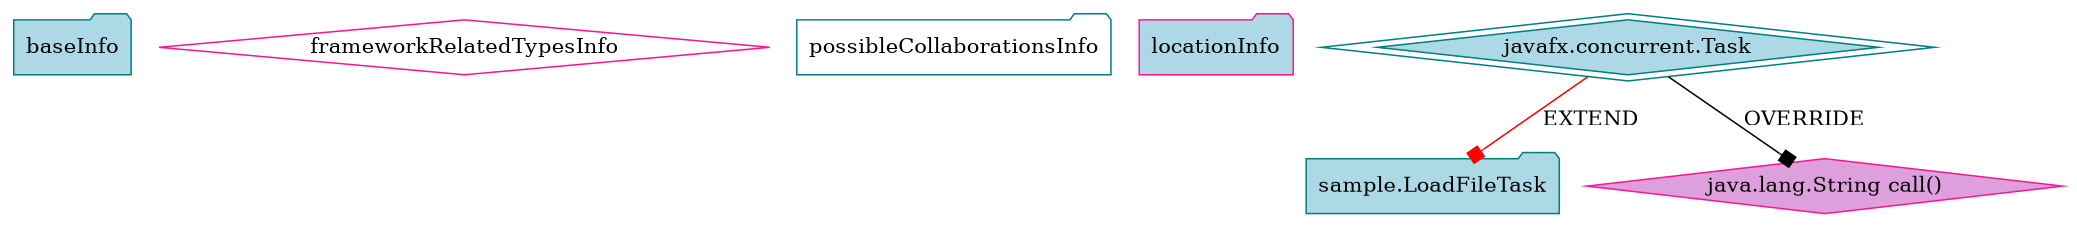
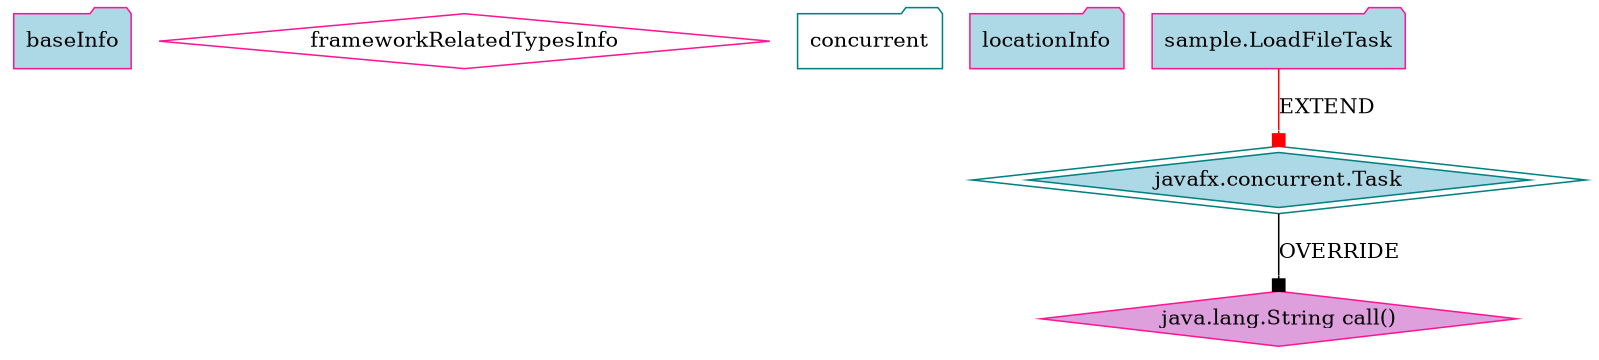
(72, 47) -> (72, 41)
(954, 47) -> (870, 41)
(1536, 113) -> (1279, 100)
(1433, 186) -> (1279, 41)
